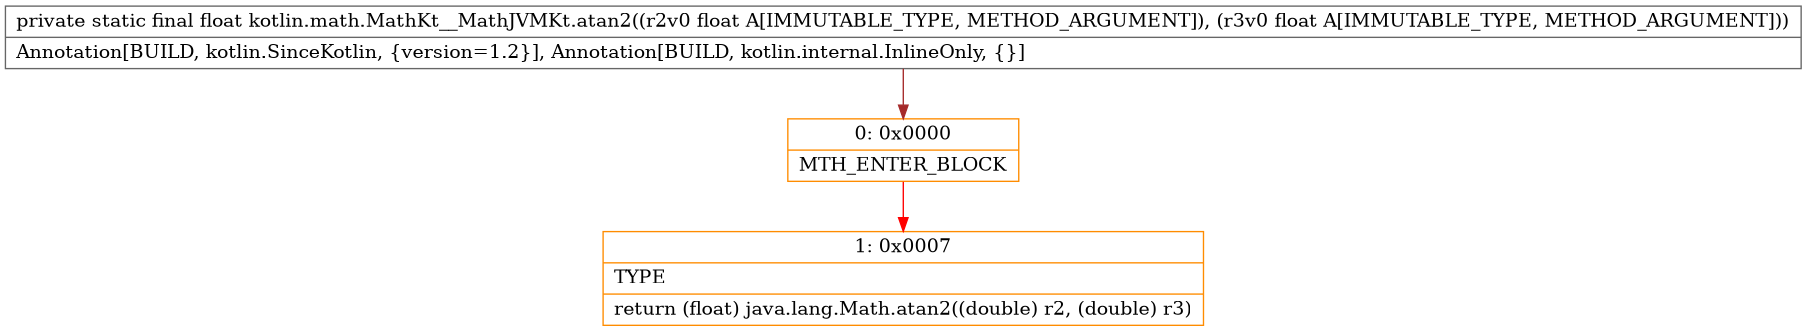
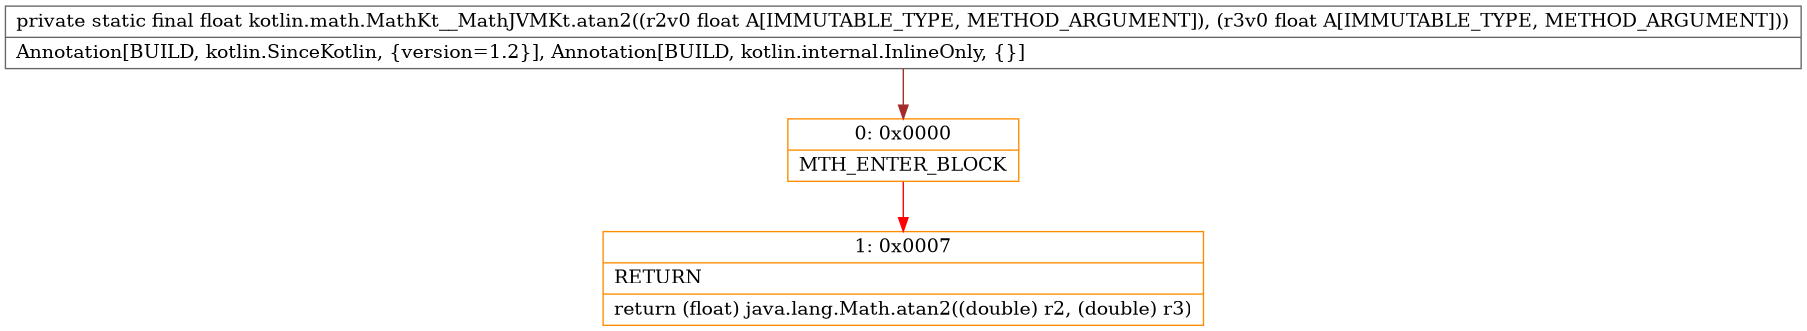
(640, 278) -> (658, 278)
